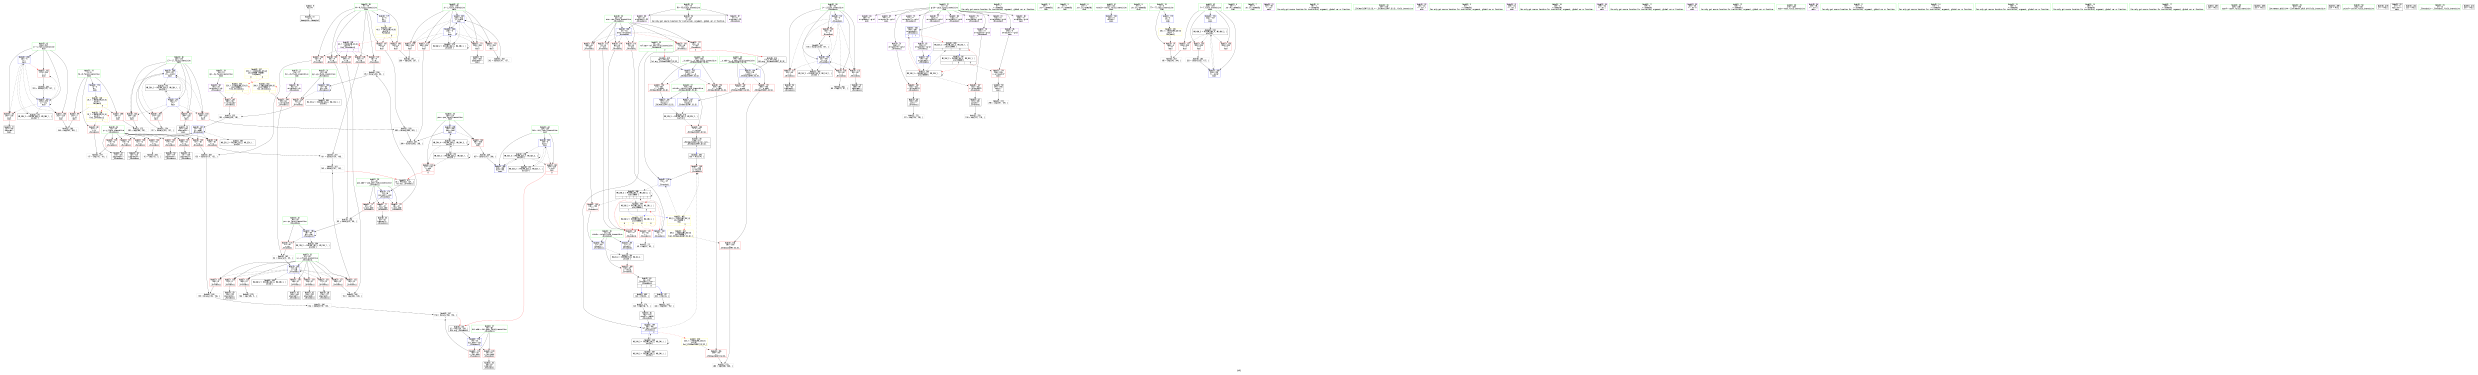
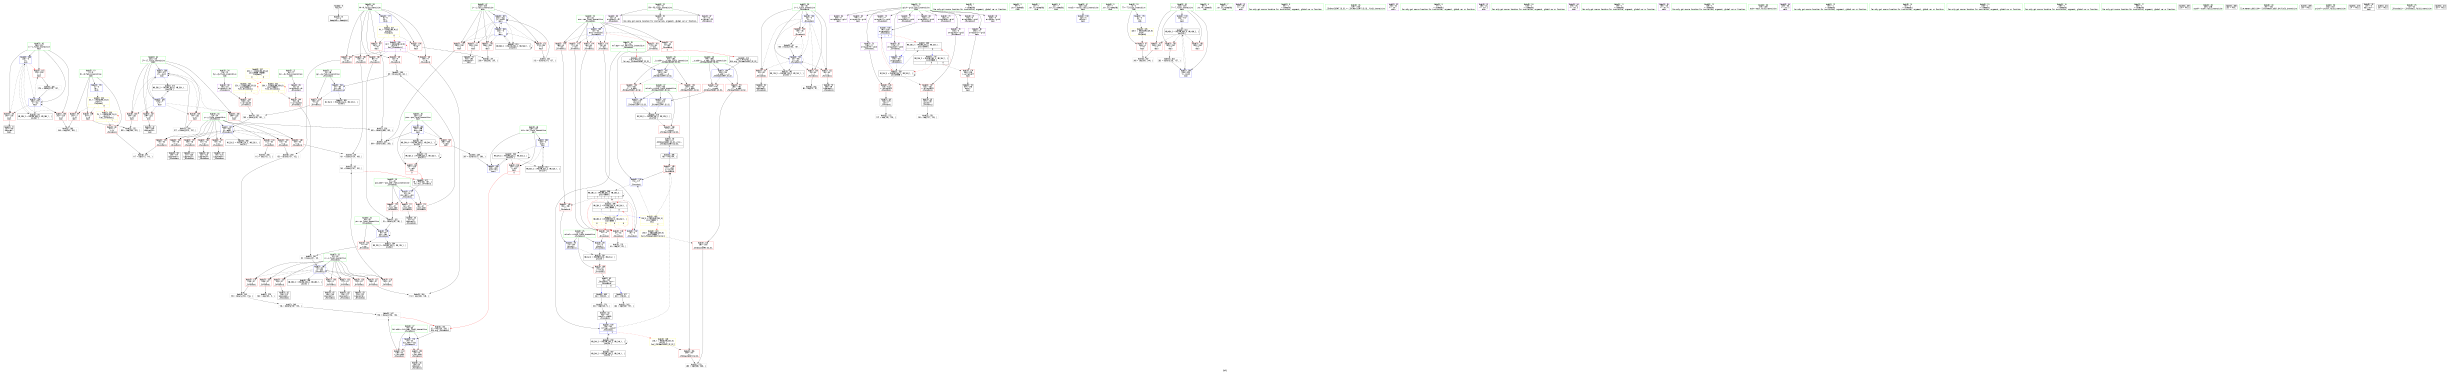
(998, 102) -> none
(103, 144) -> (220, 123)
